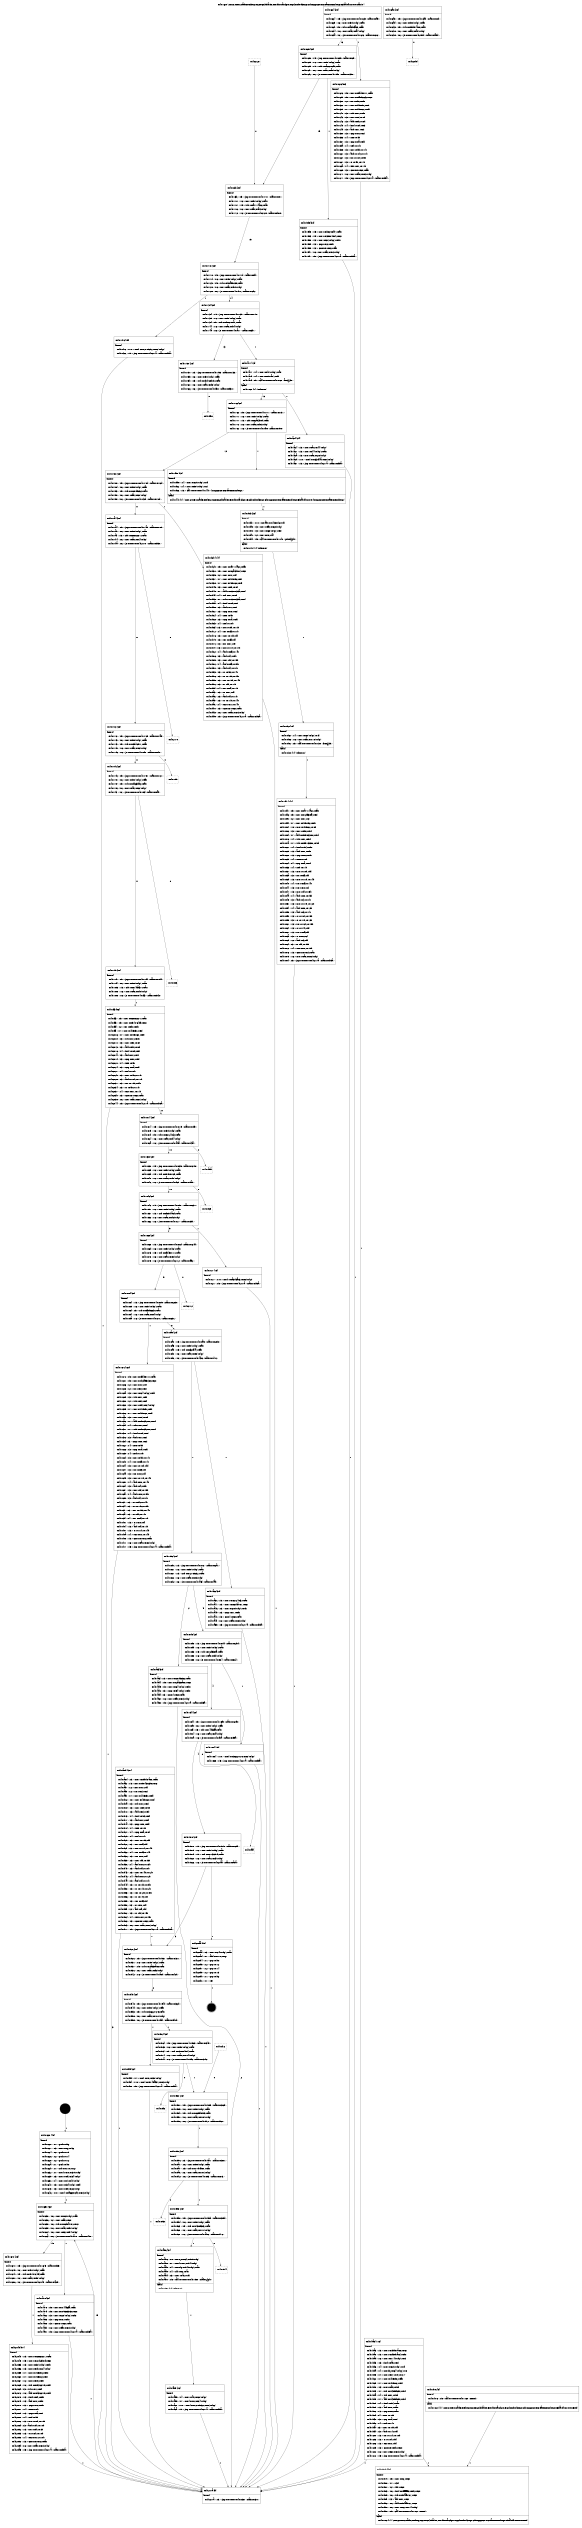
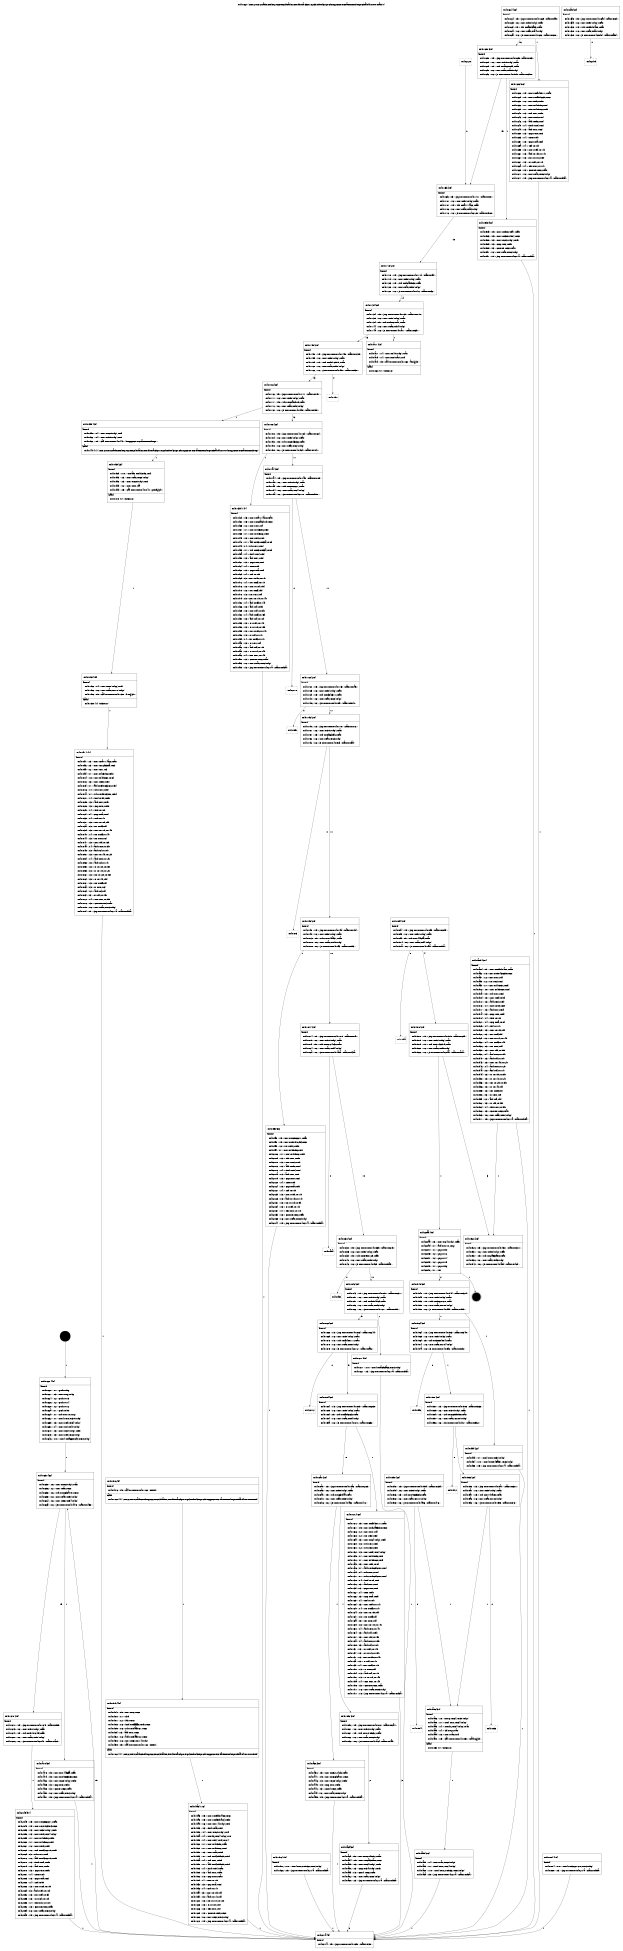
(182, 315) -> none
(262, 396) -> (313, 377)
(315, 451) -> none
(159, 1110) -> (330, 986)
(212, 1647) -> none
(152, 1984) -> (440, 1277)
(212, 2071) -> (453, 1456)
(198, 2192) -> (472, 1606)
(426, 2461) -> (196, 1780)
